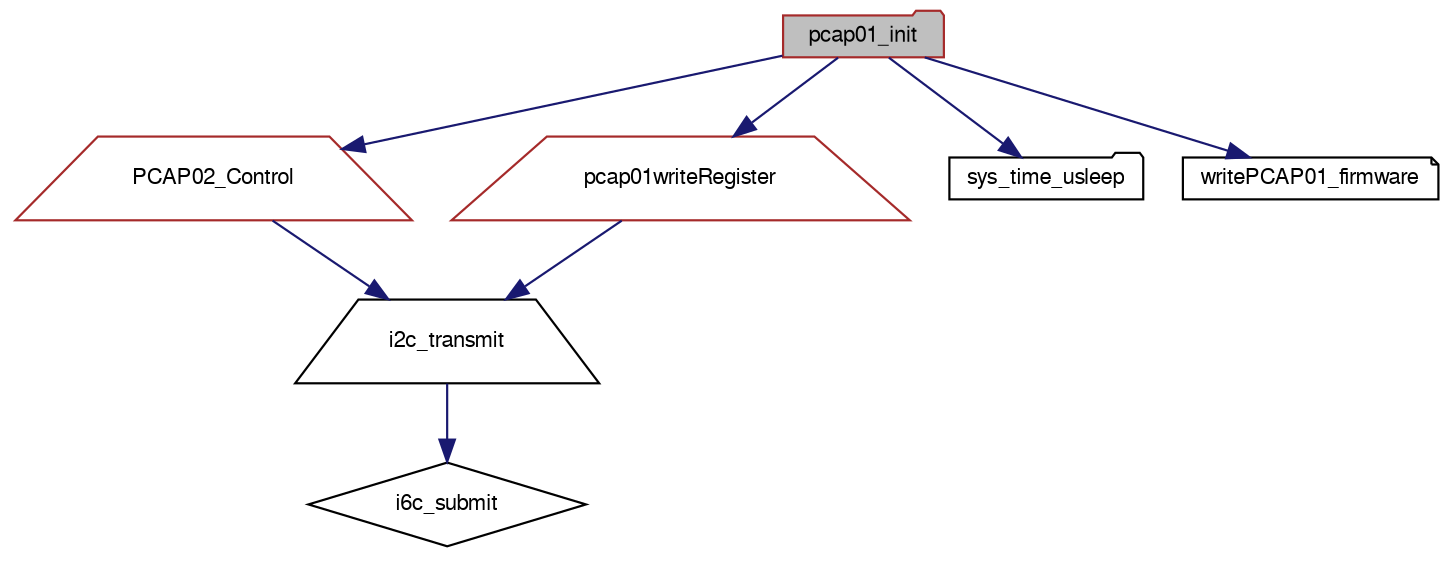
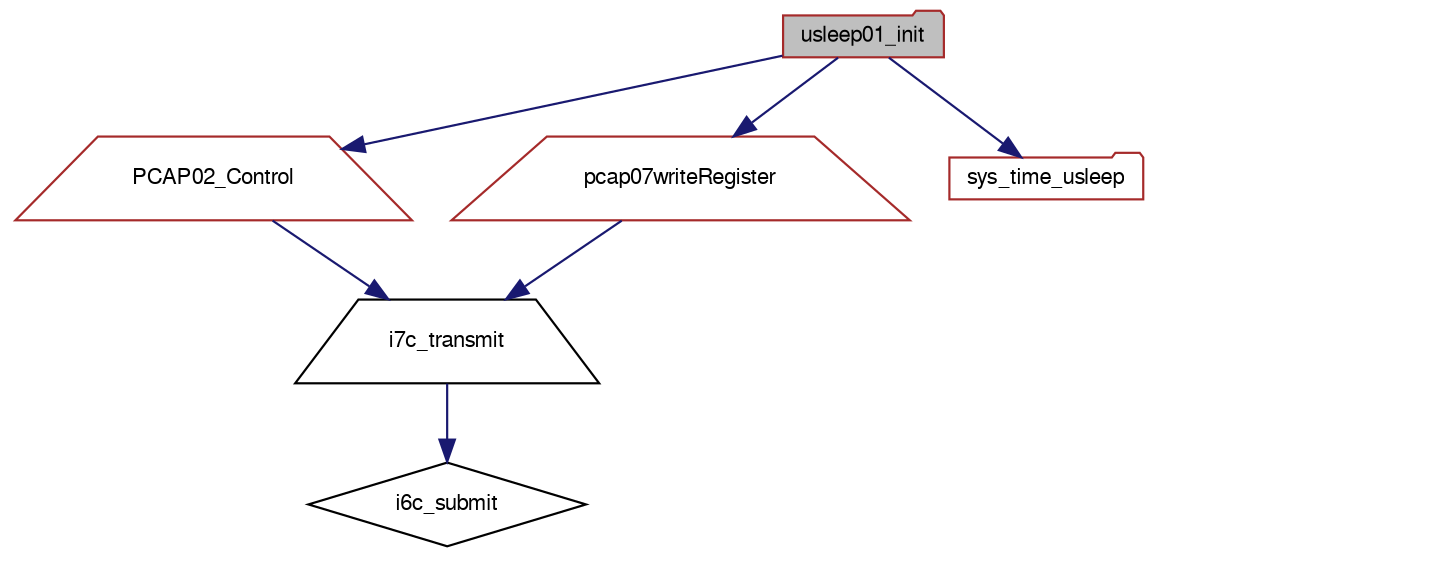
(863, 36) -> (863, 36)
(681, 178) -> (681, 178)
(1046, 178) -> (1046, 178)
(1311, 178) -> none
(447, 341) -> (447, 341)
